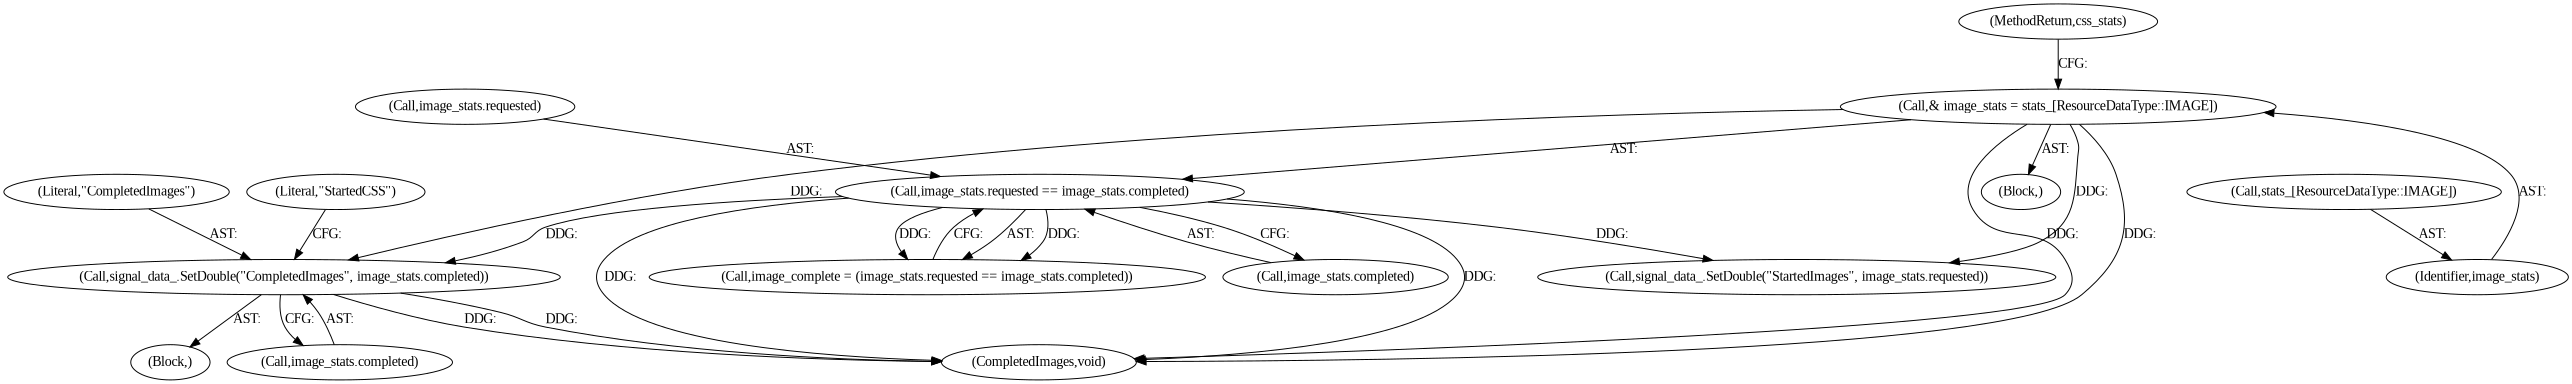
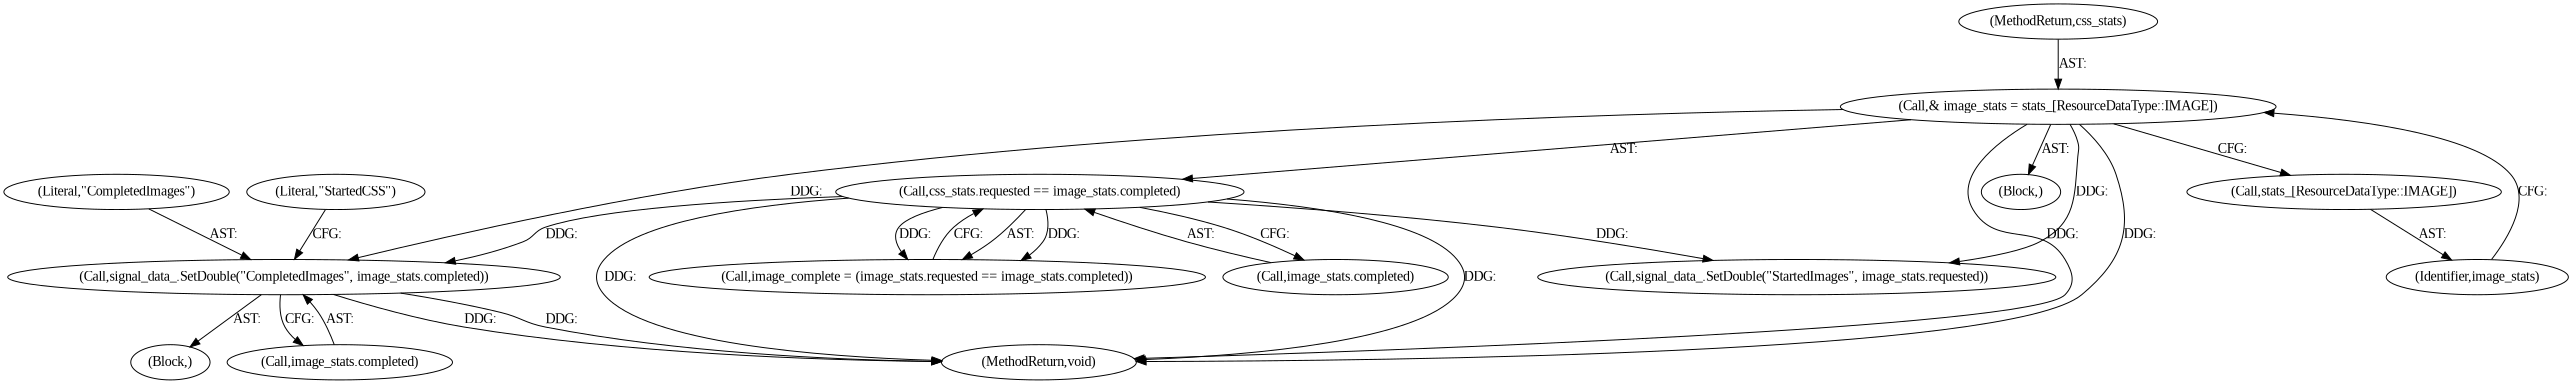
(2075, 64) -> (2075, 64)
(465, 107) -> none
none -> (2197, 148)
(1040, 192) -> (1040, 192)
(2535, 192) -> (2535, 192)
(1039, 362) -> (1039, 362)
